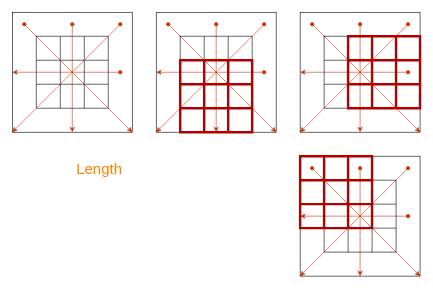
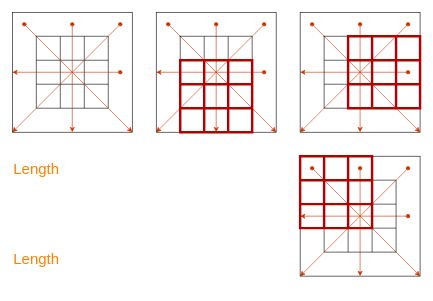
(177, 186) -> (114, 186)
none -> (111, 258)
